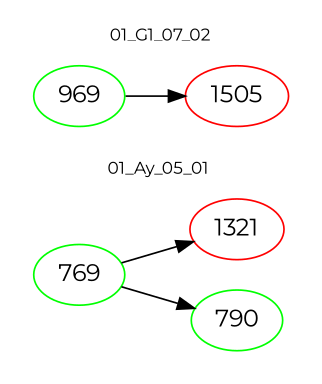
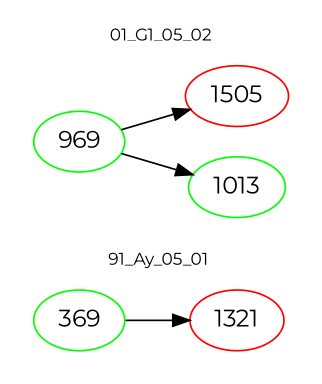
(161, 36) -> (161, 36)
(159, 169) -> (159, 261)
none -> (237, 187)
(79, 275) -> (79, 320)
(237, 320) -> none
